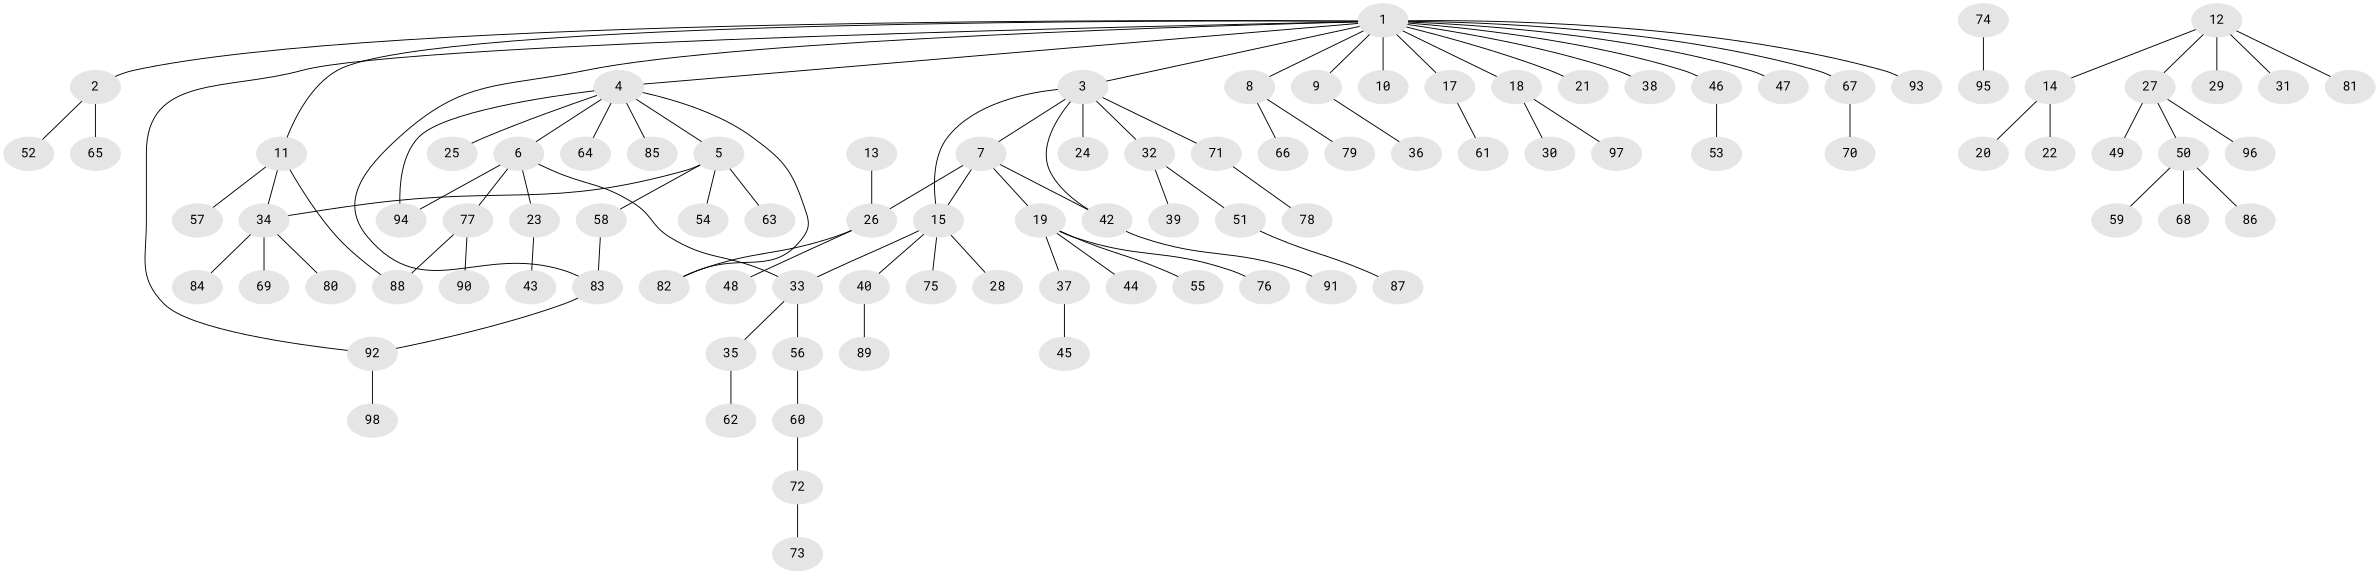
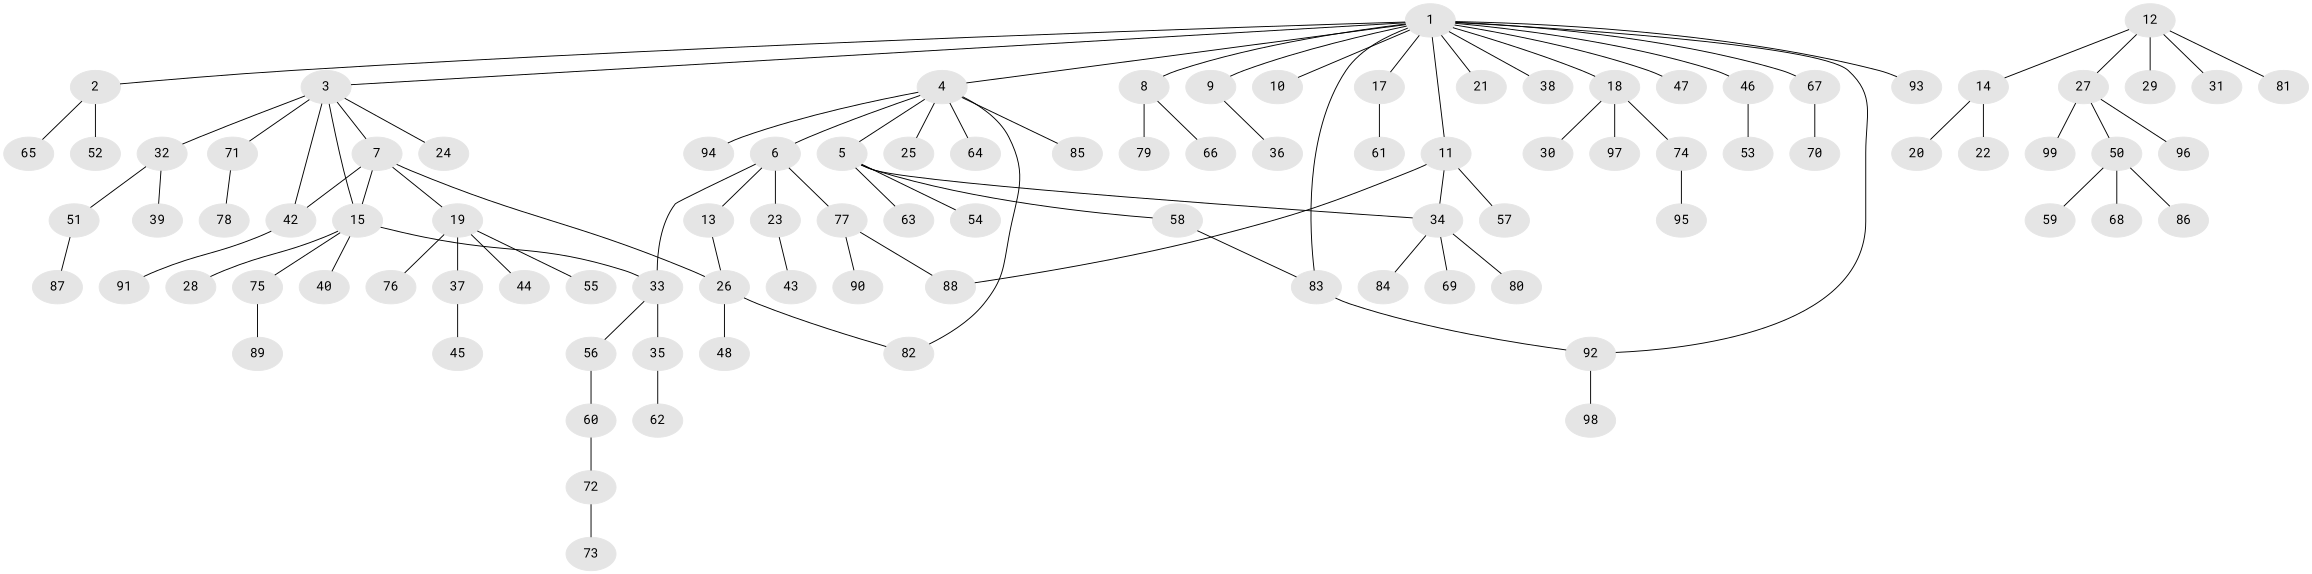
none -> (1648, 120)
(2117, 154) -> (2050, 154)
(460, 187) -> (742, 187)
(864, 321) -> (258, 321)
